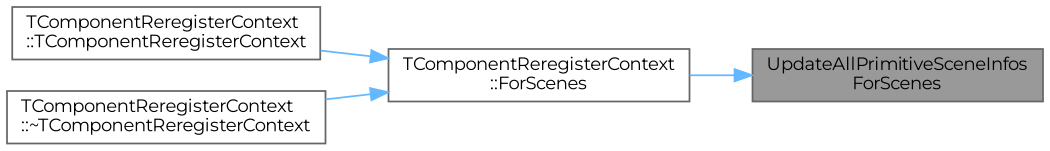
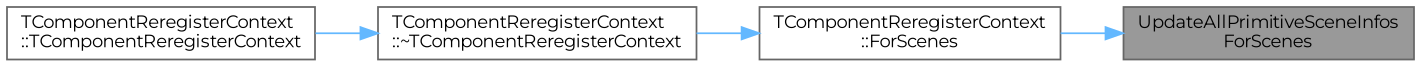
(345, 53) -> (338, 33)
